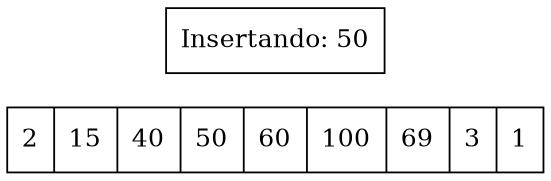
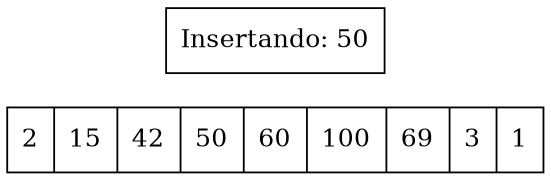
(149, 139) -> (149, 139)
